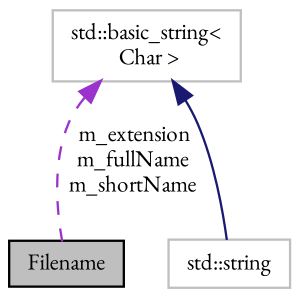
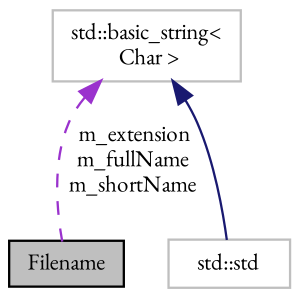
(229, 264) -> (229, 264)
